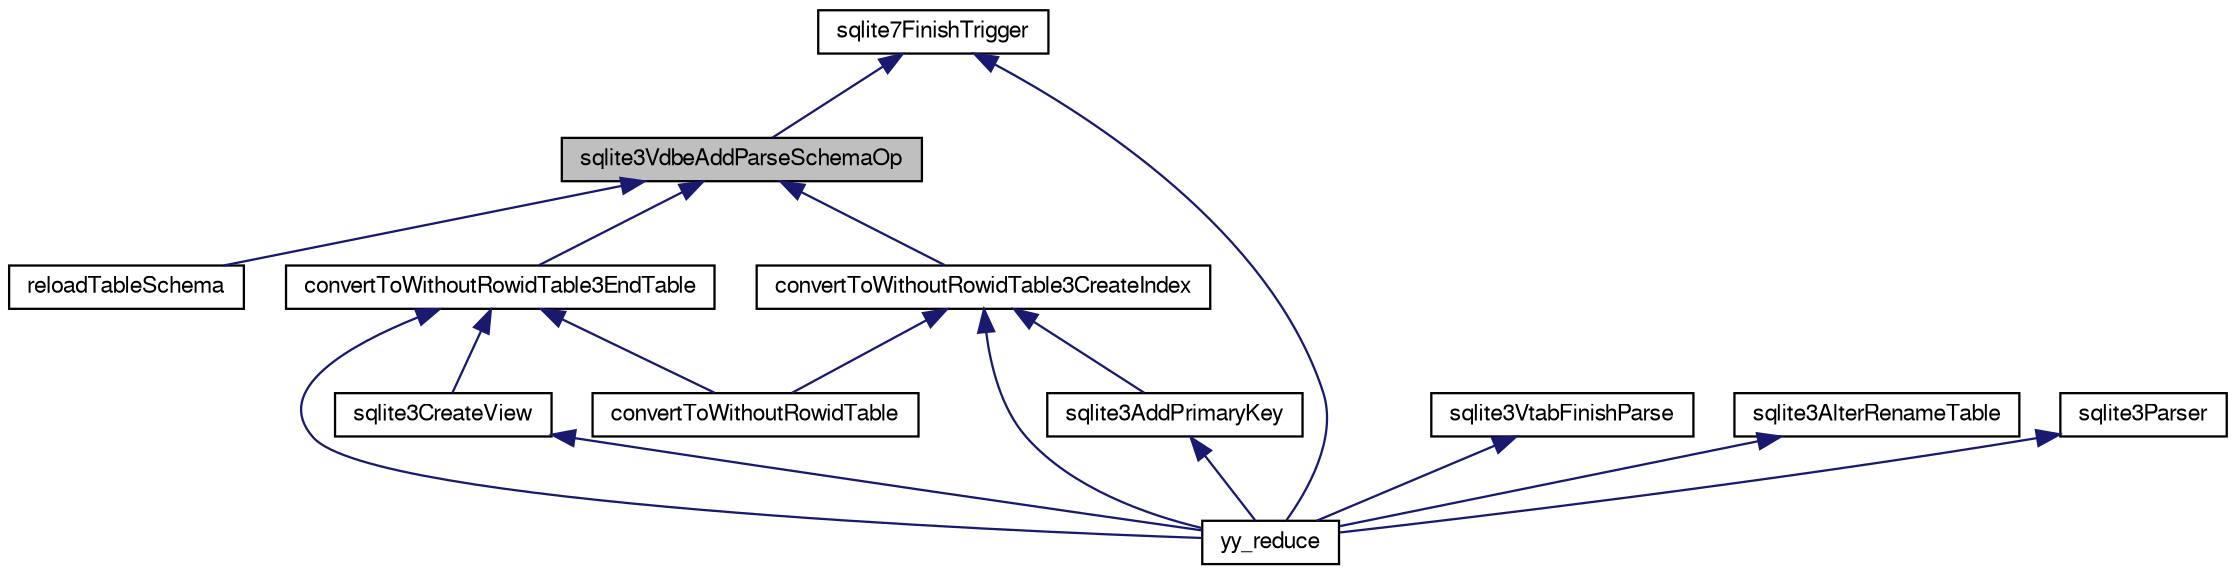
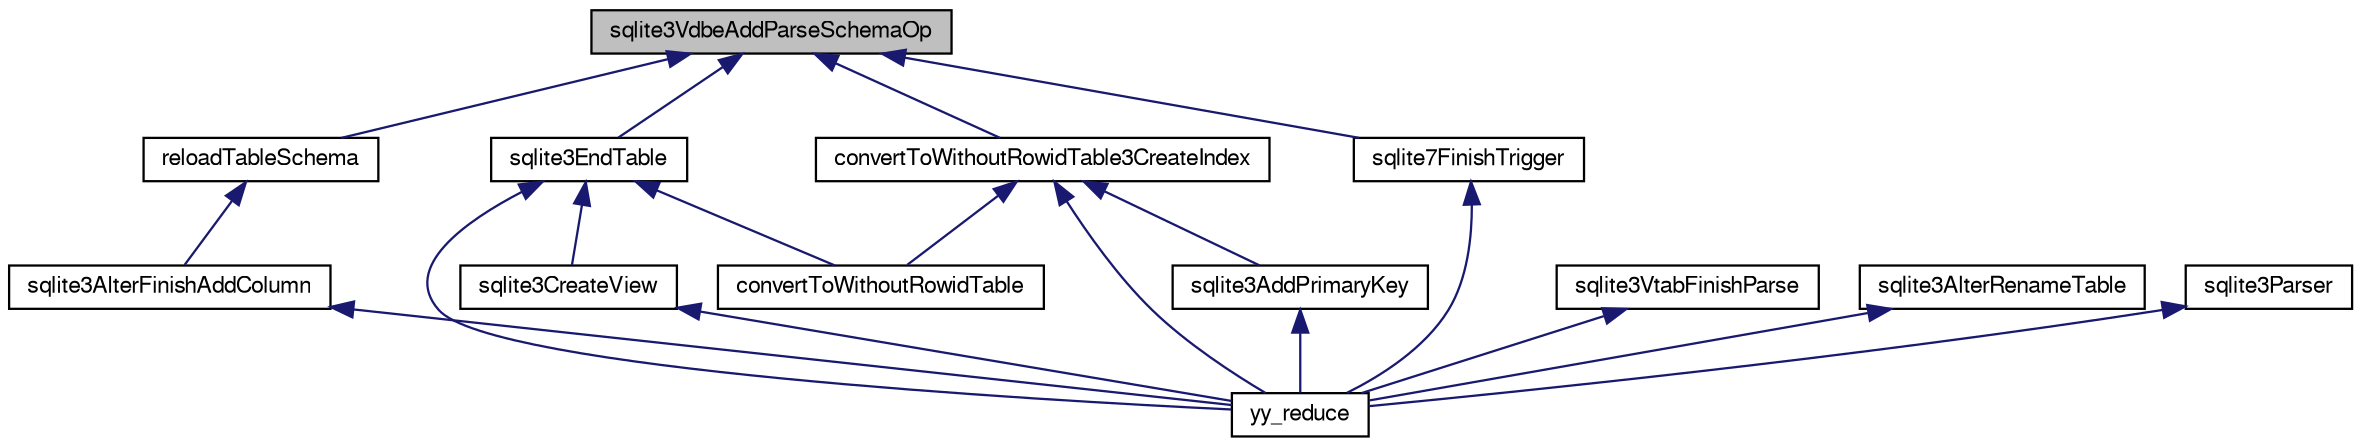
(828, 102) -> (1132, 98)
none -> (170, 287)
(500, 287) -> (589, 160)
